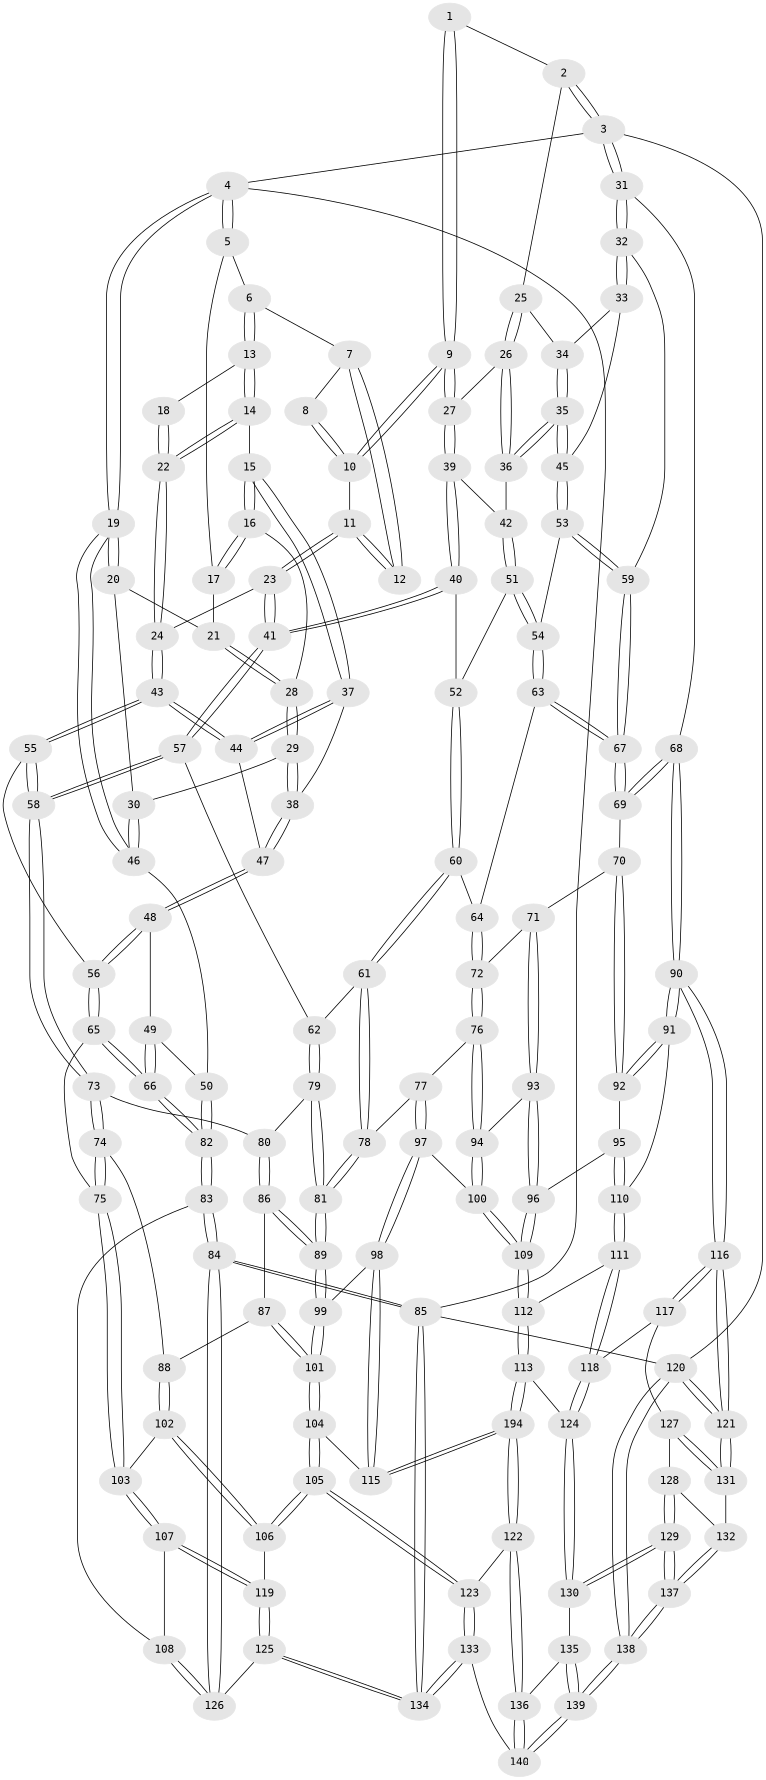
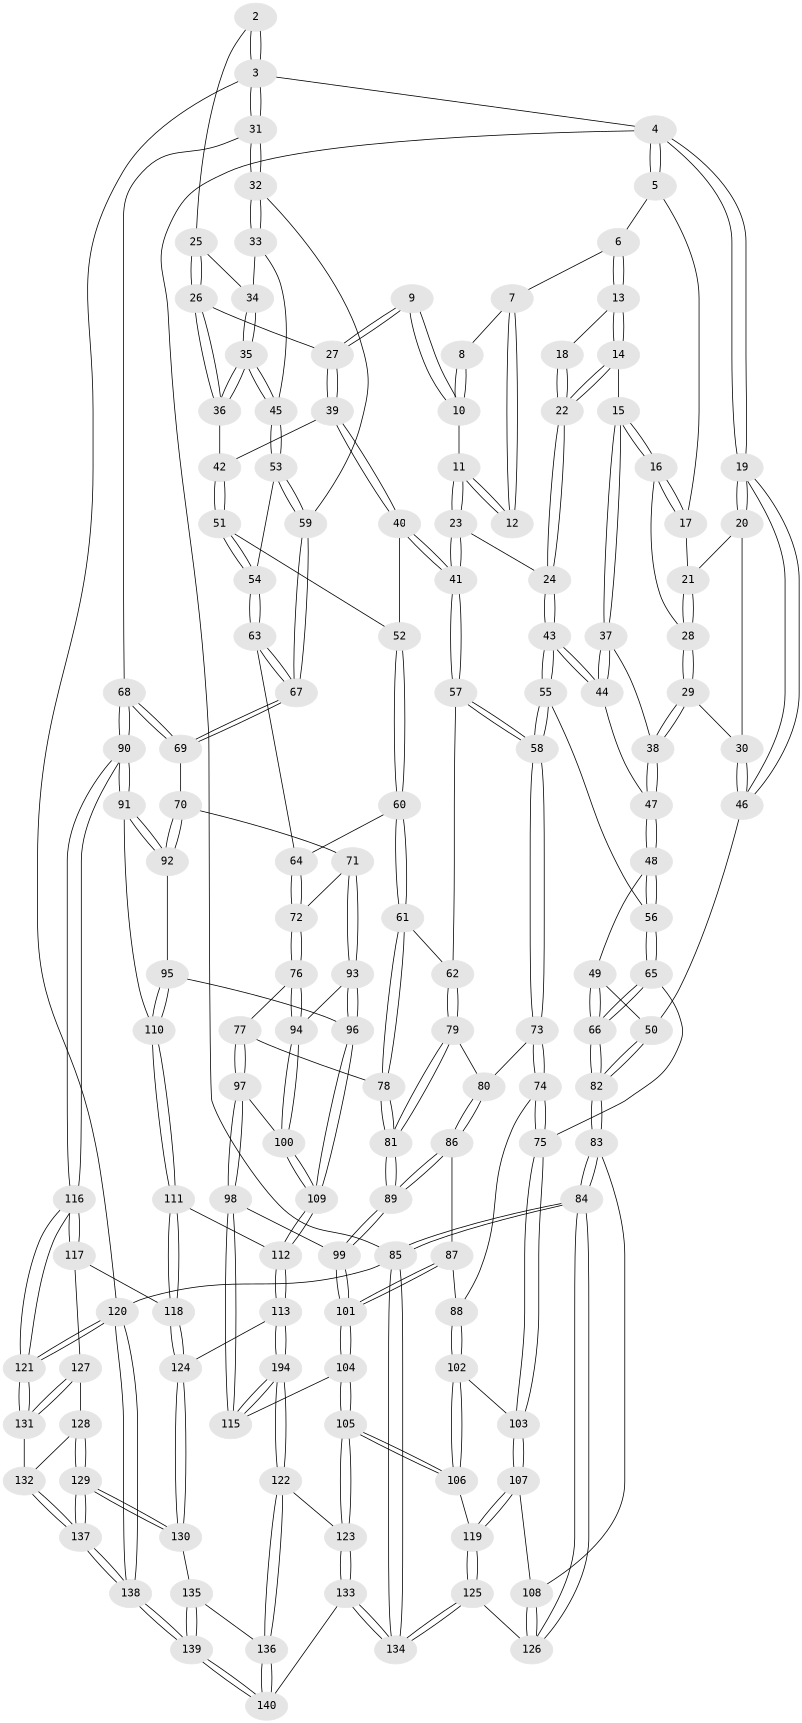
(450, 17) -> none
